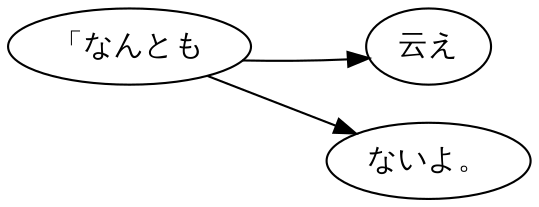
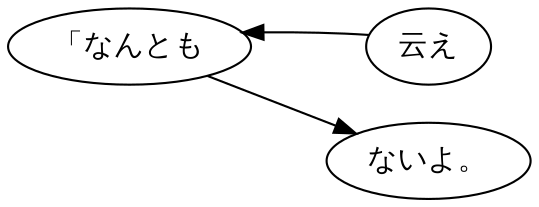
(295, 61) -> (316, 33)
